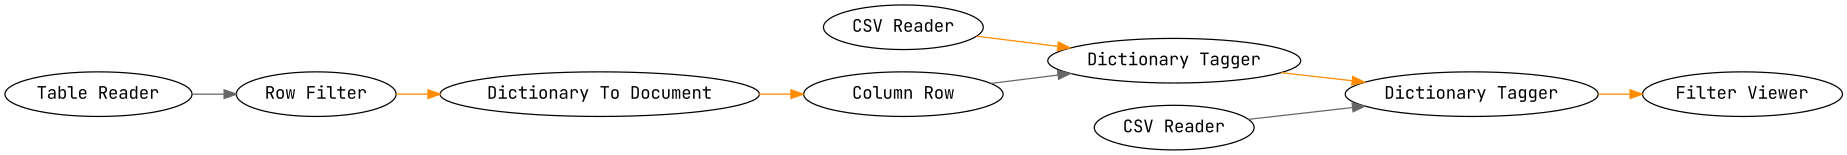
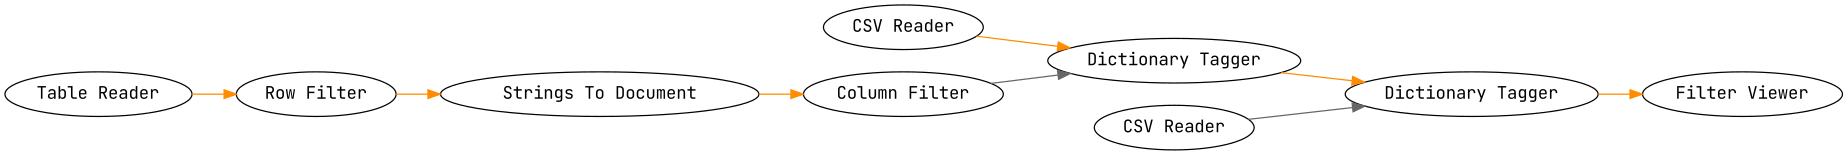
(208, 94) -> (208, 94)
(600, 94) -> (600, 94)
(903, 94) -> (903, 94)
